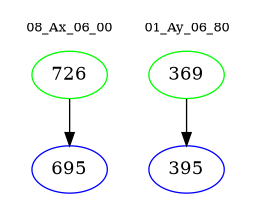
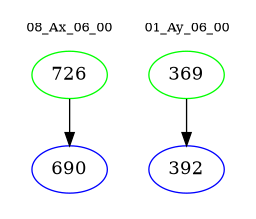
(187, 28) -> (187, 28)
(70, 169) -> (70, 169)
(187, 169) -> (187, 169)
